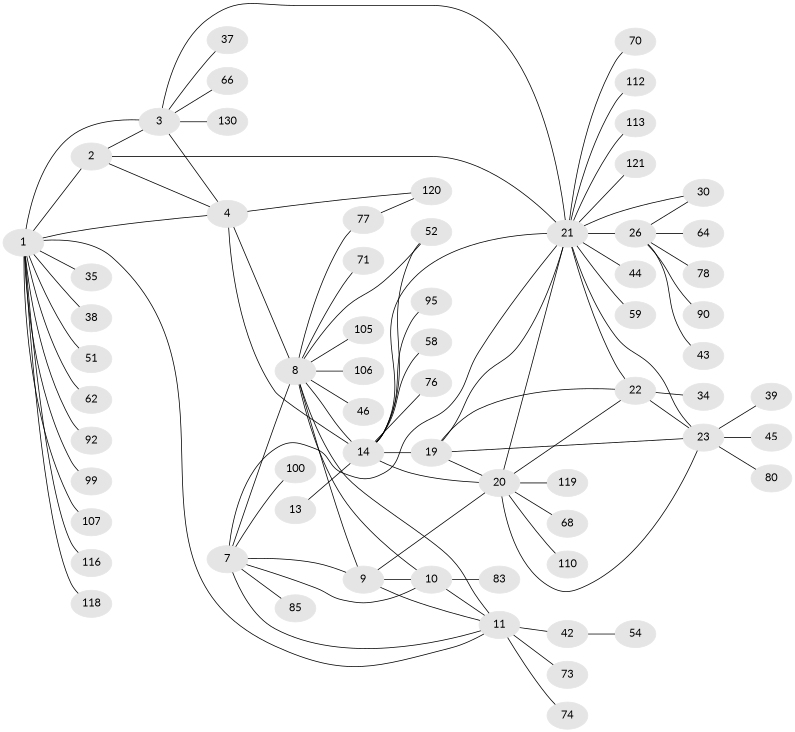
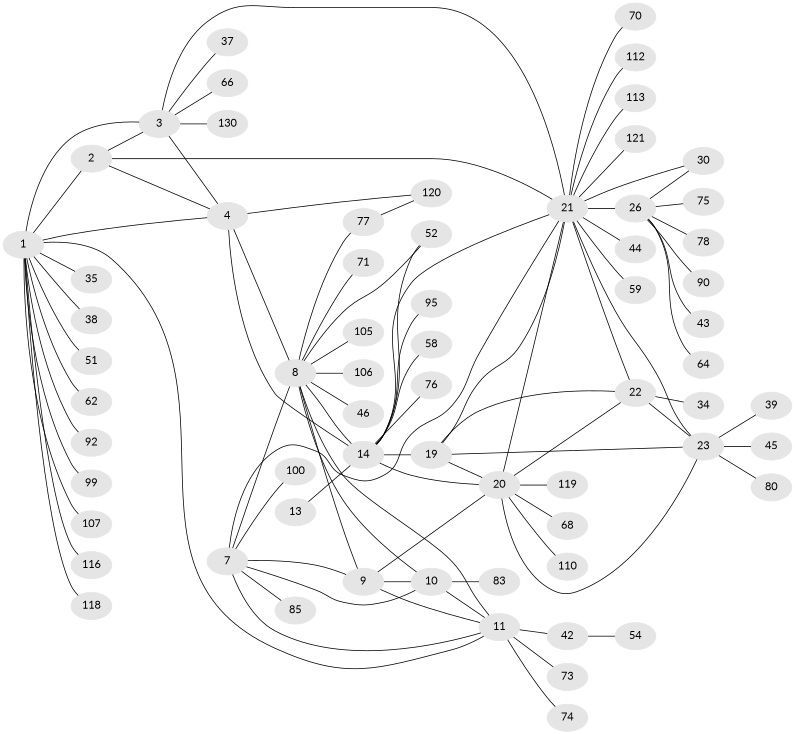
none -> (703, 202)
